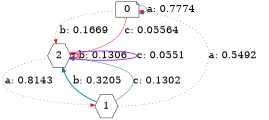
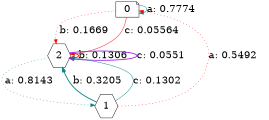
(17, 94) -> (17, 94)
